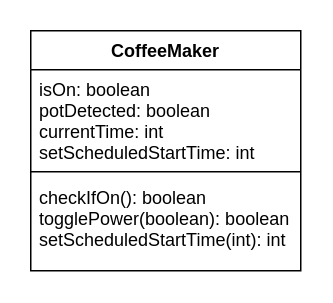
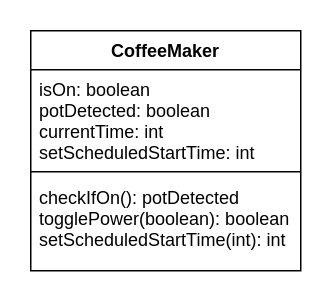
(133, 198) -> (155, 198)
